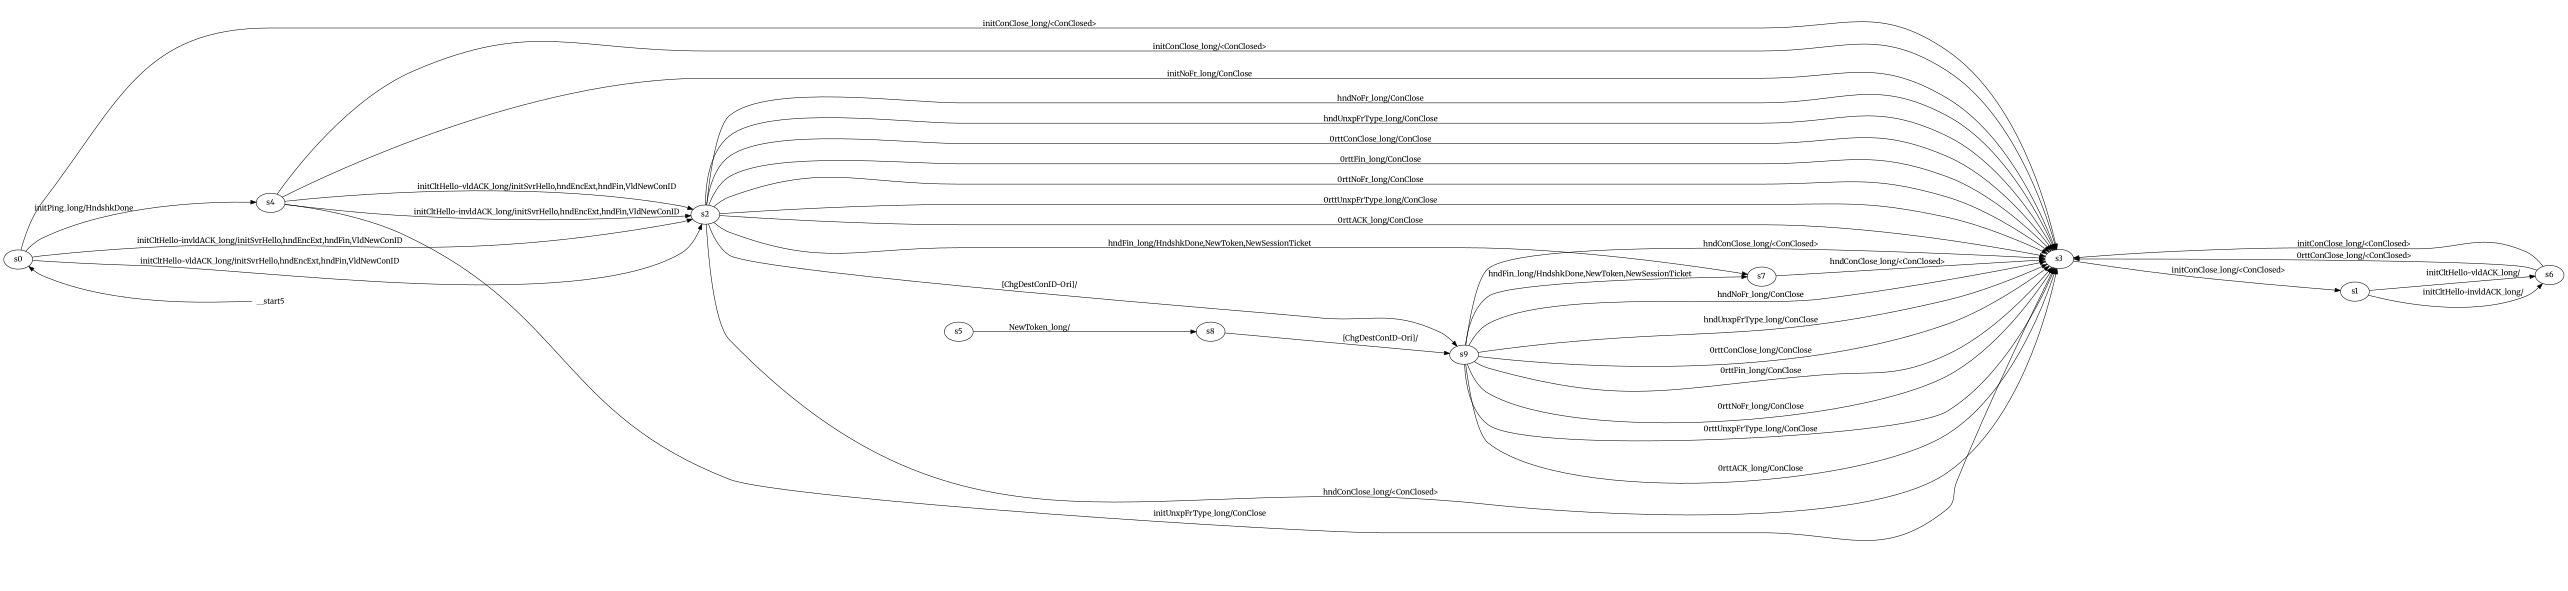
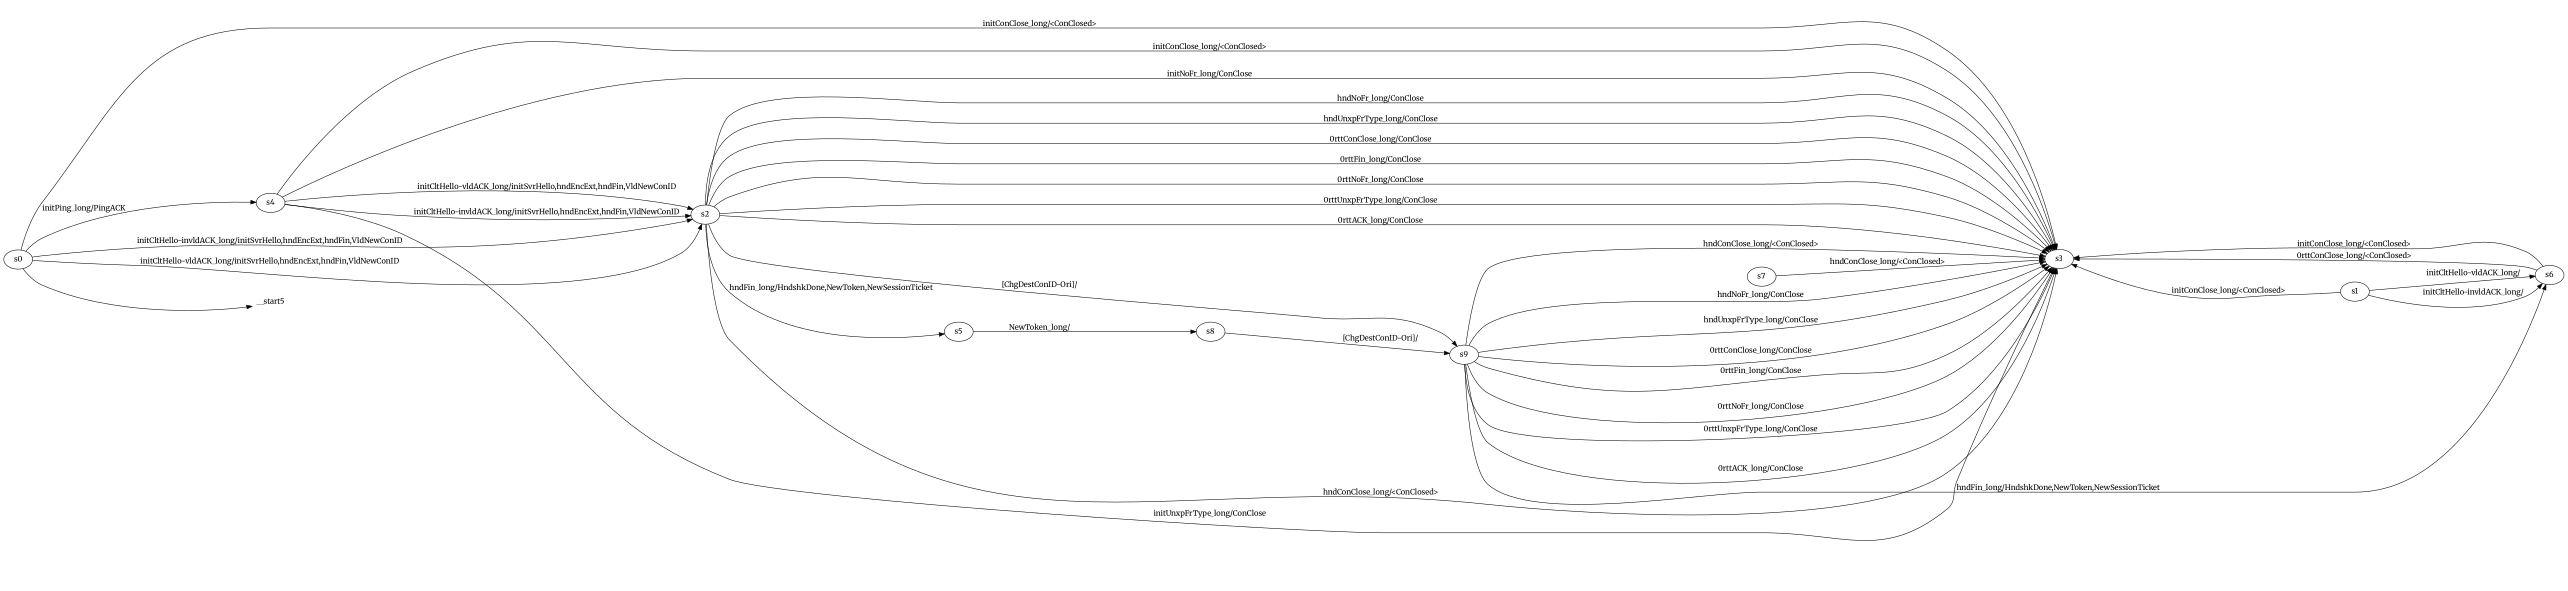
(85, 208) -> (85, 208)
(1226, 248) -> (794, 326)
(2204, 278) -> (2206, 298)
(1587, 282) -> (2004, 492)
(140, 299) -> (130, 307)
